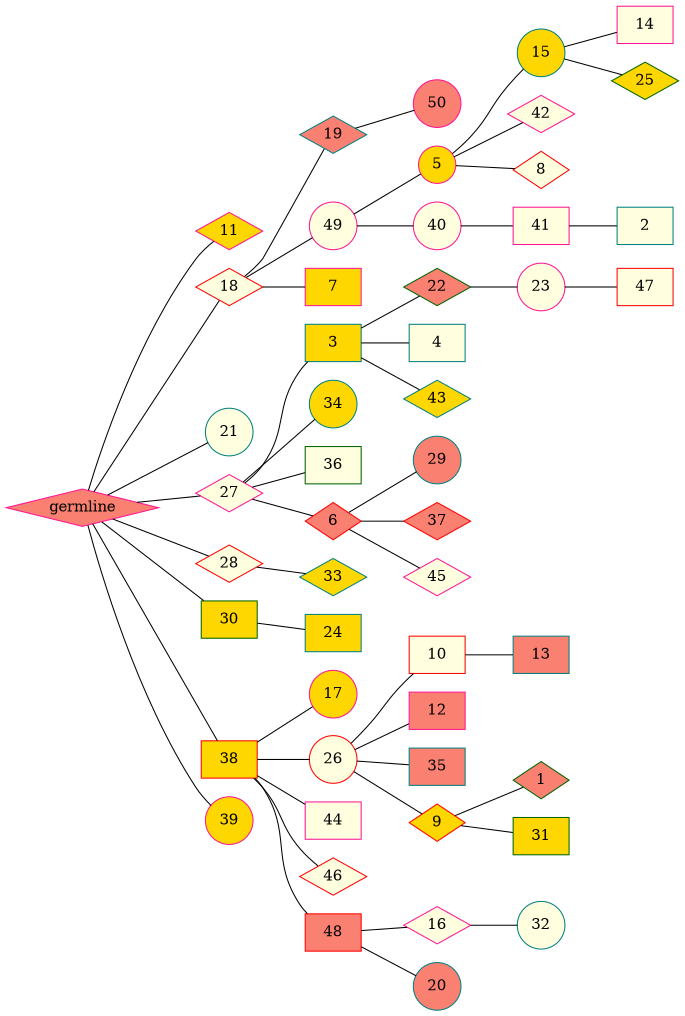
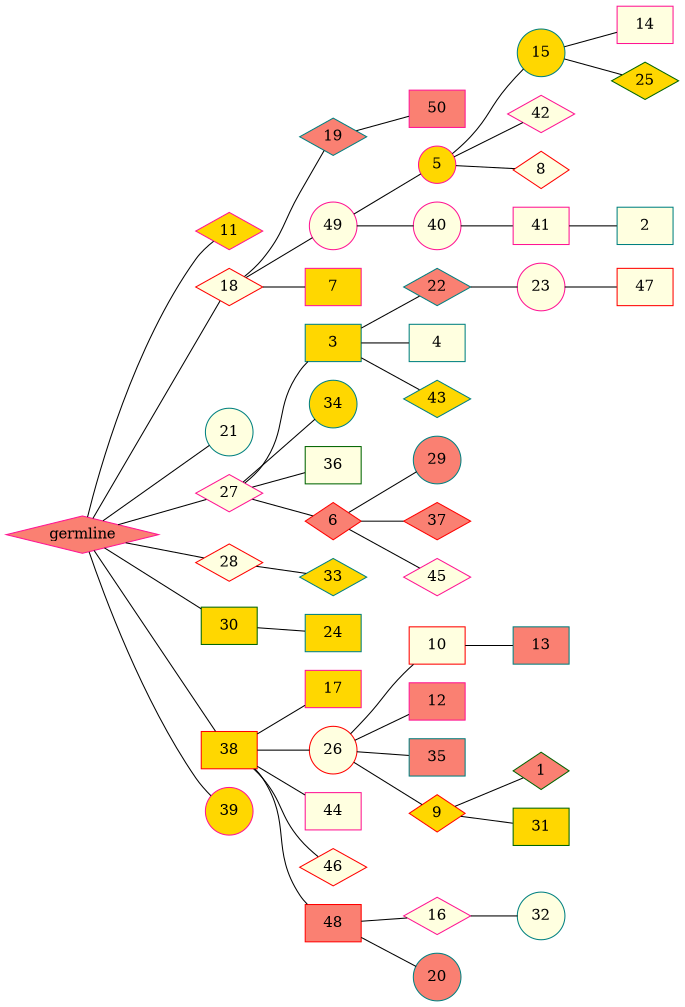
(437, 104) -> (437, 109)
(437, 287) -> (437, 287)
(333, 694) -> (333, 689)
